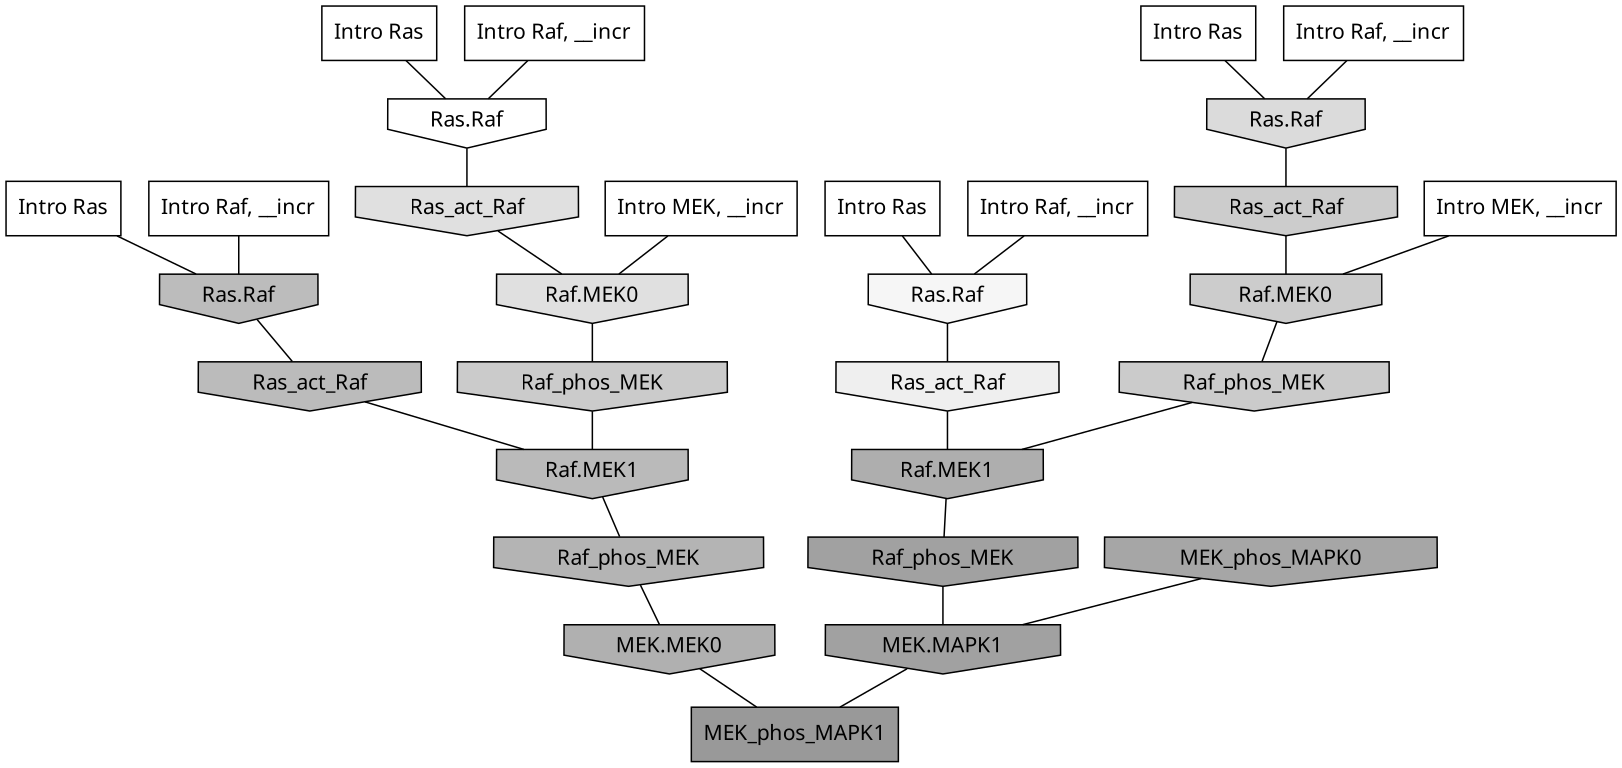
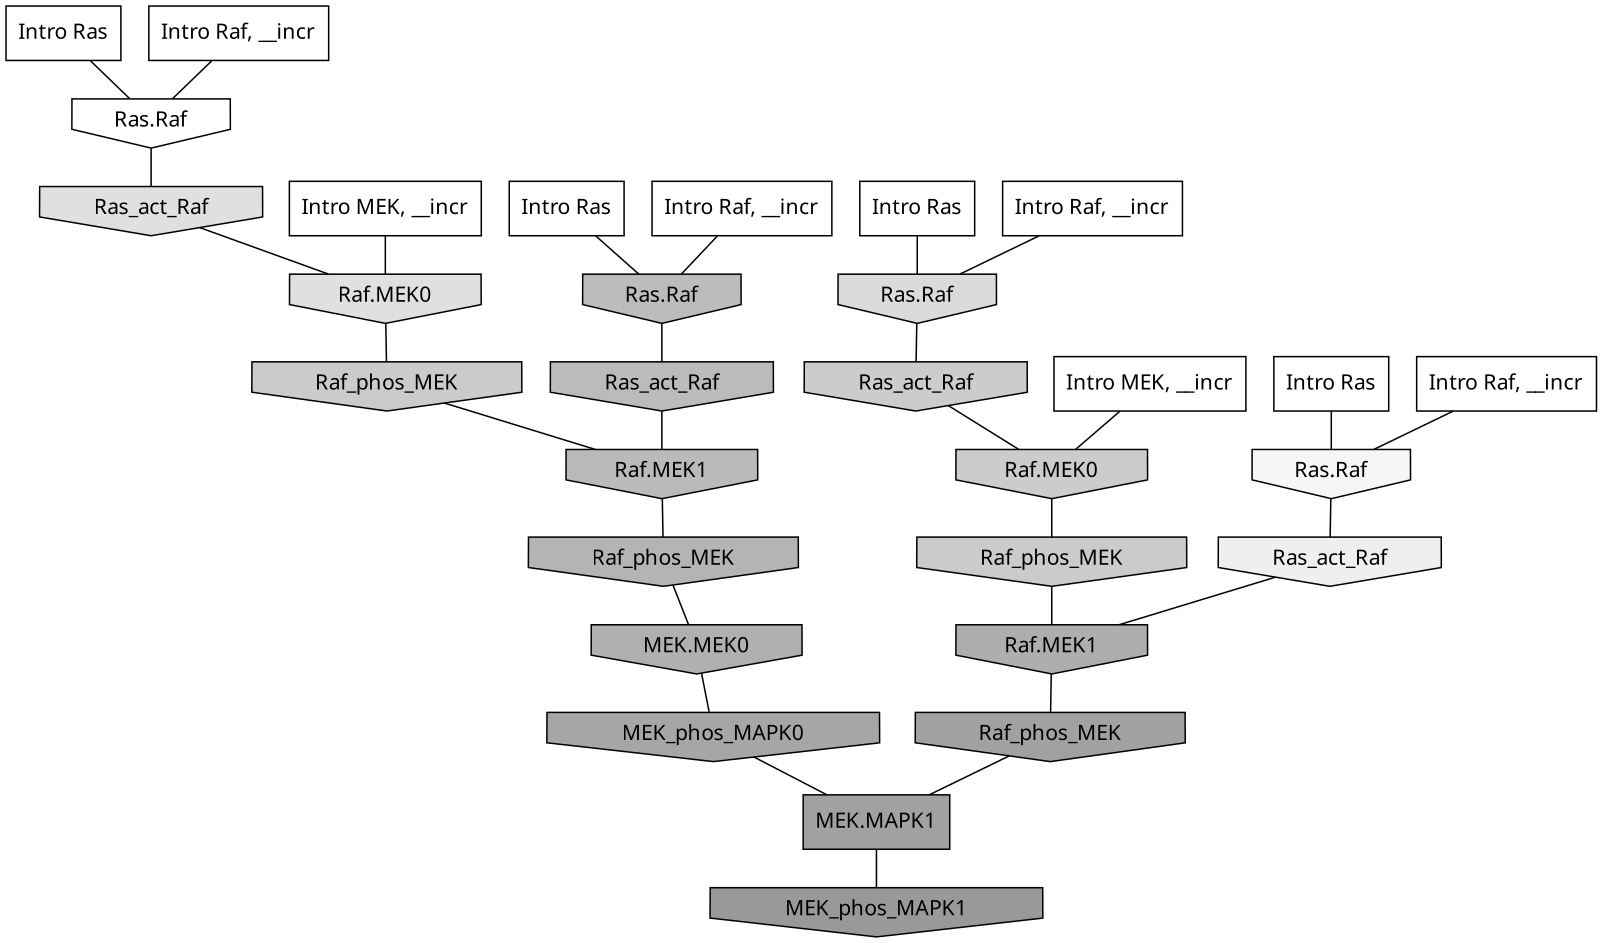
(943, 647) -> (876, 822)
(728, 688) -> (705, 693)
(795, 734) -> (876, 910)
